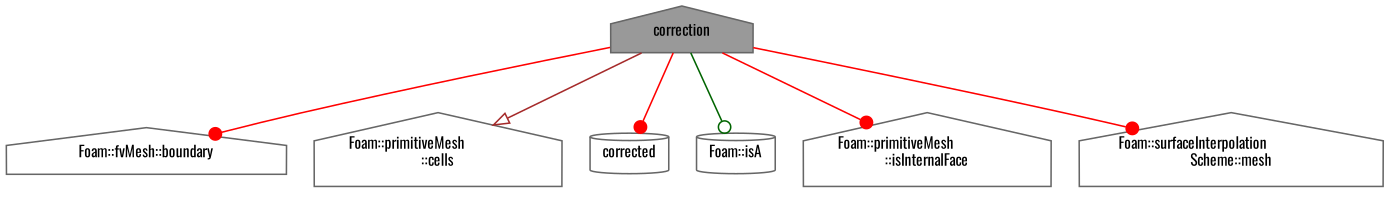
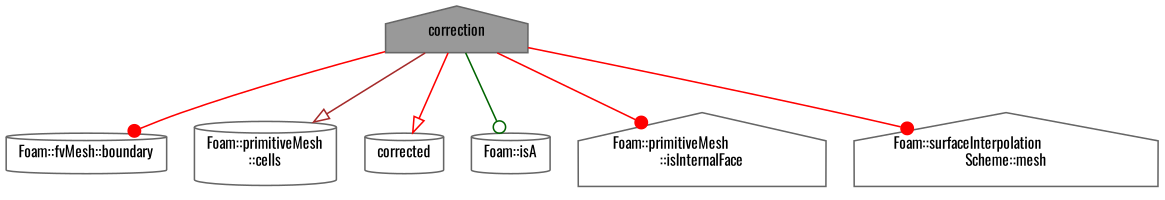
(658, 87) -> (434, 86)
(146, 153) -> (86, 153)
(438, 153) -> (265, 153)
